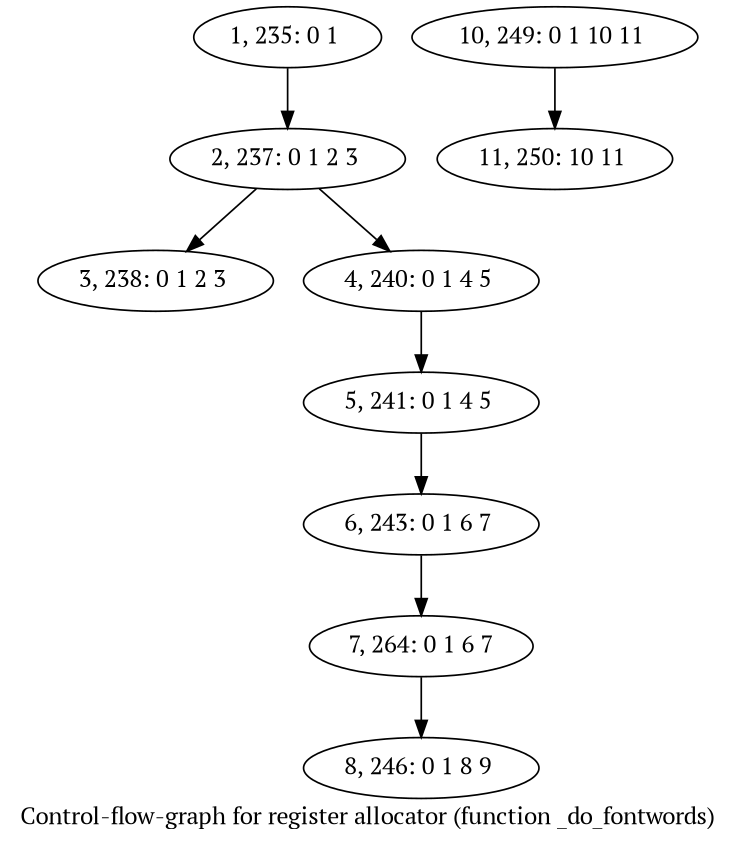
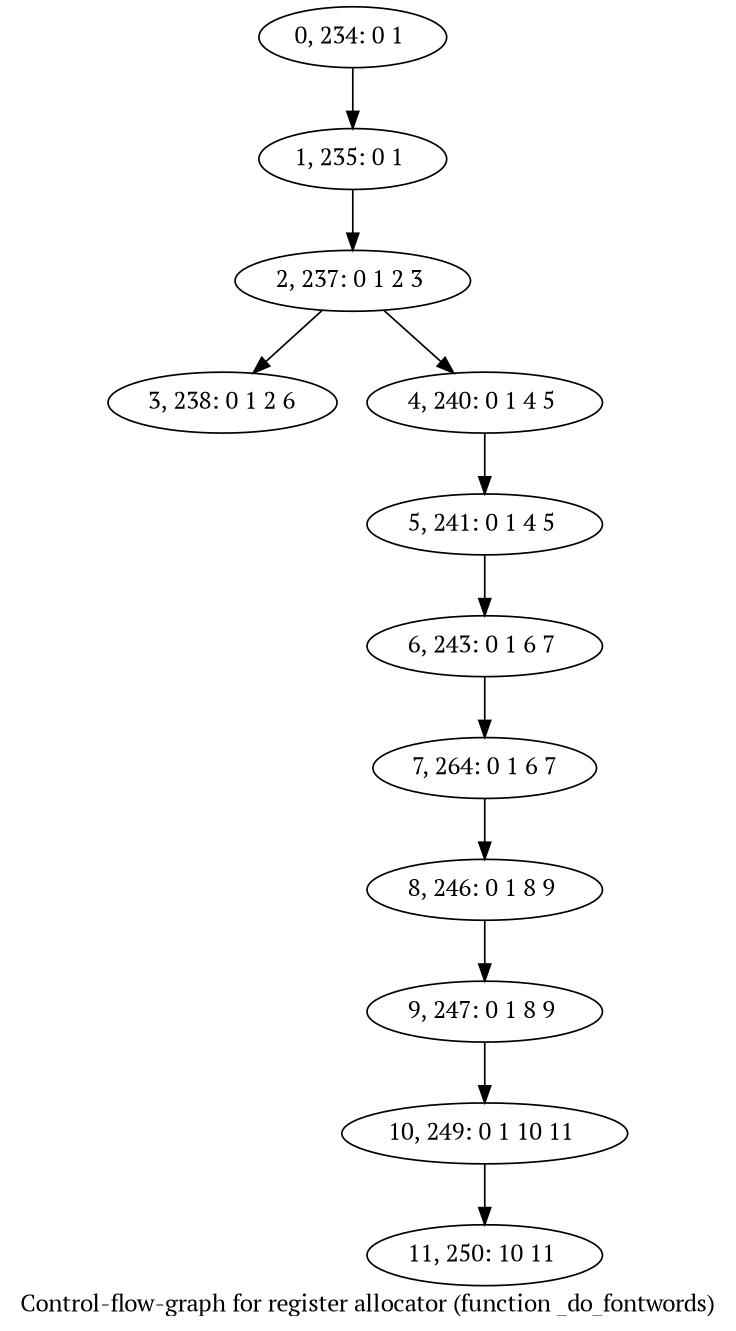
none -> (353, 37)
(156, 281) -> (223, 403)
none -> (485, 1012)
